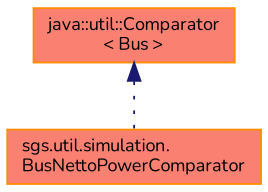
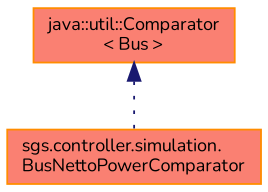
(134, 157) -> (134, 157)
